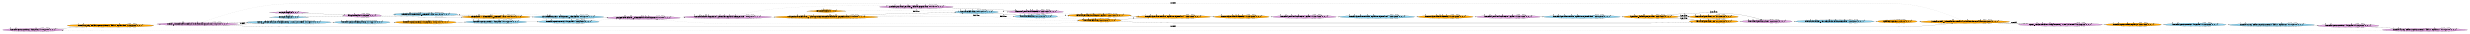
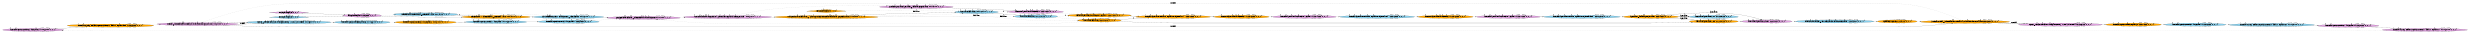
(1714, 17) -> (1714, 17)
